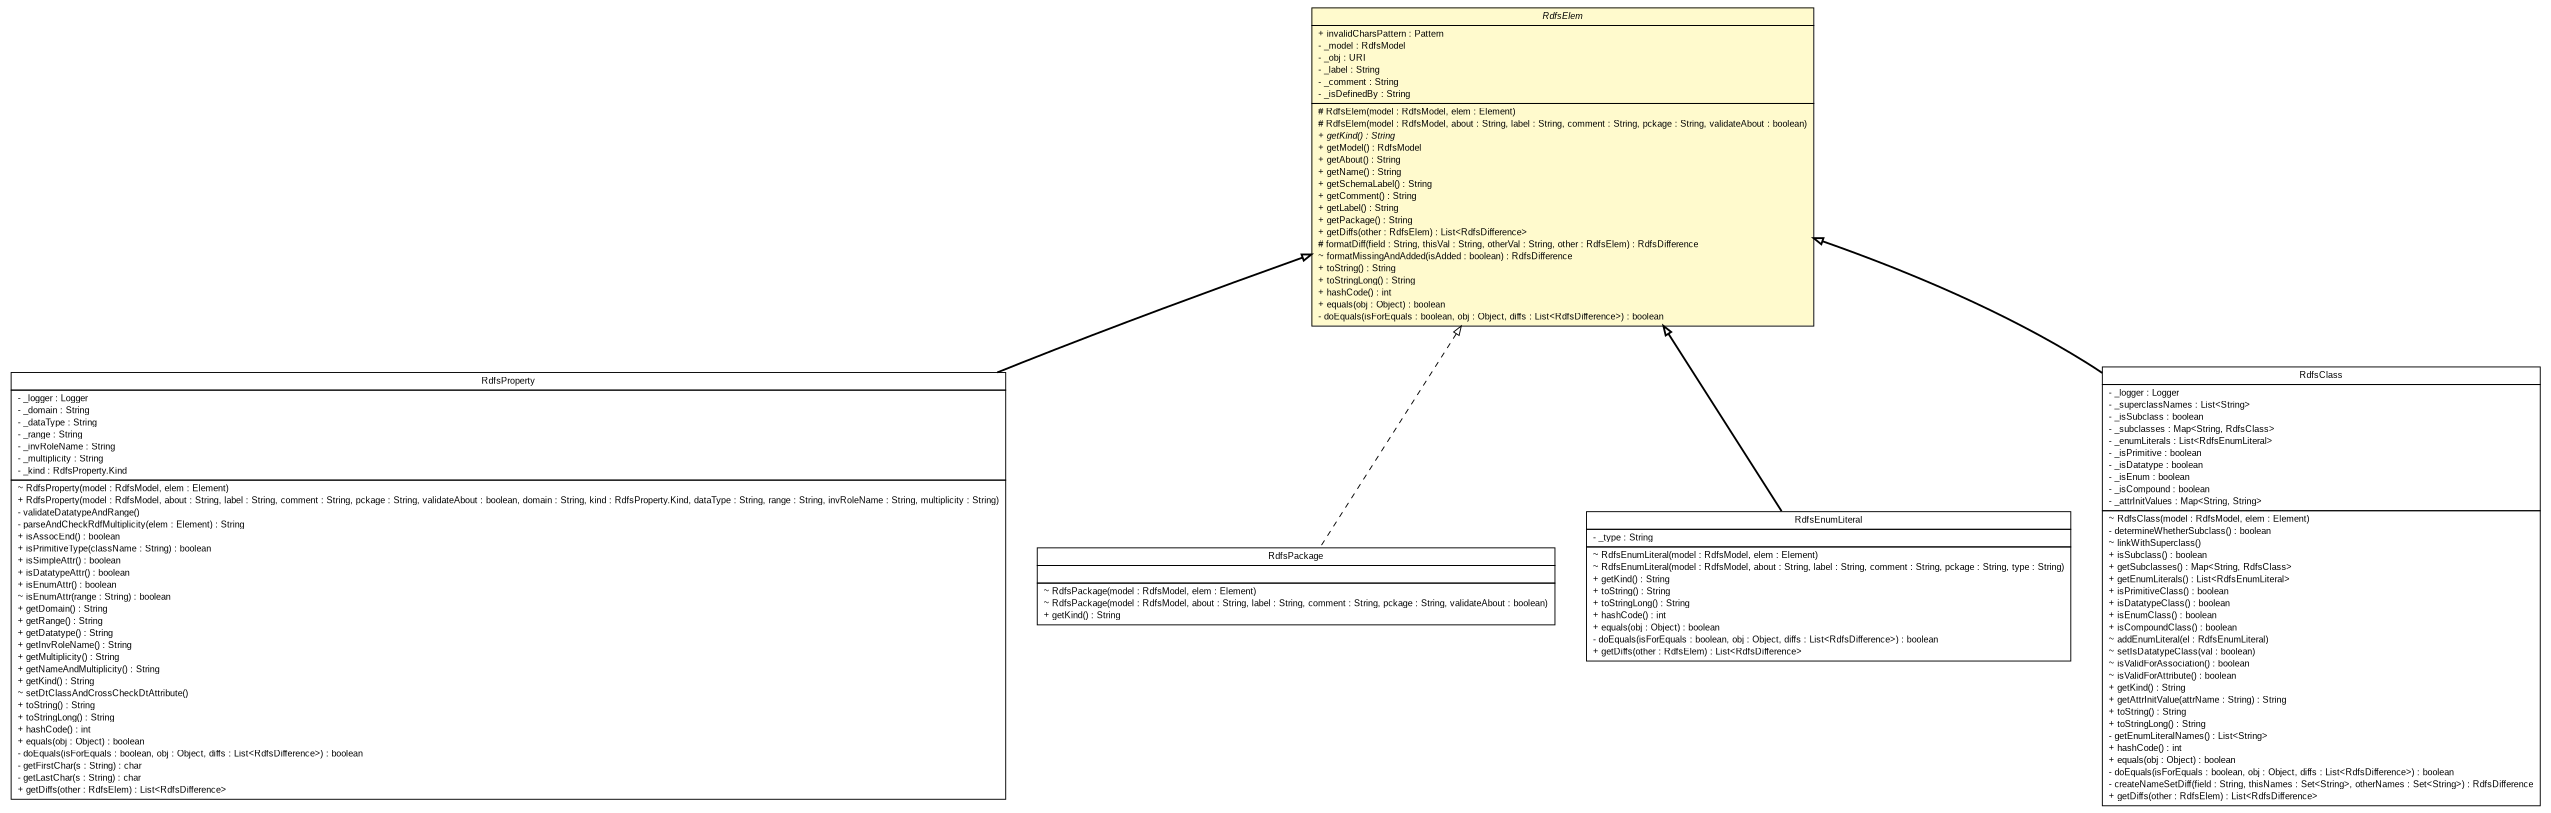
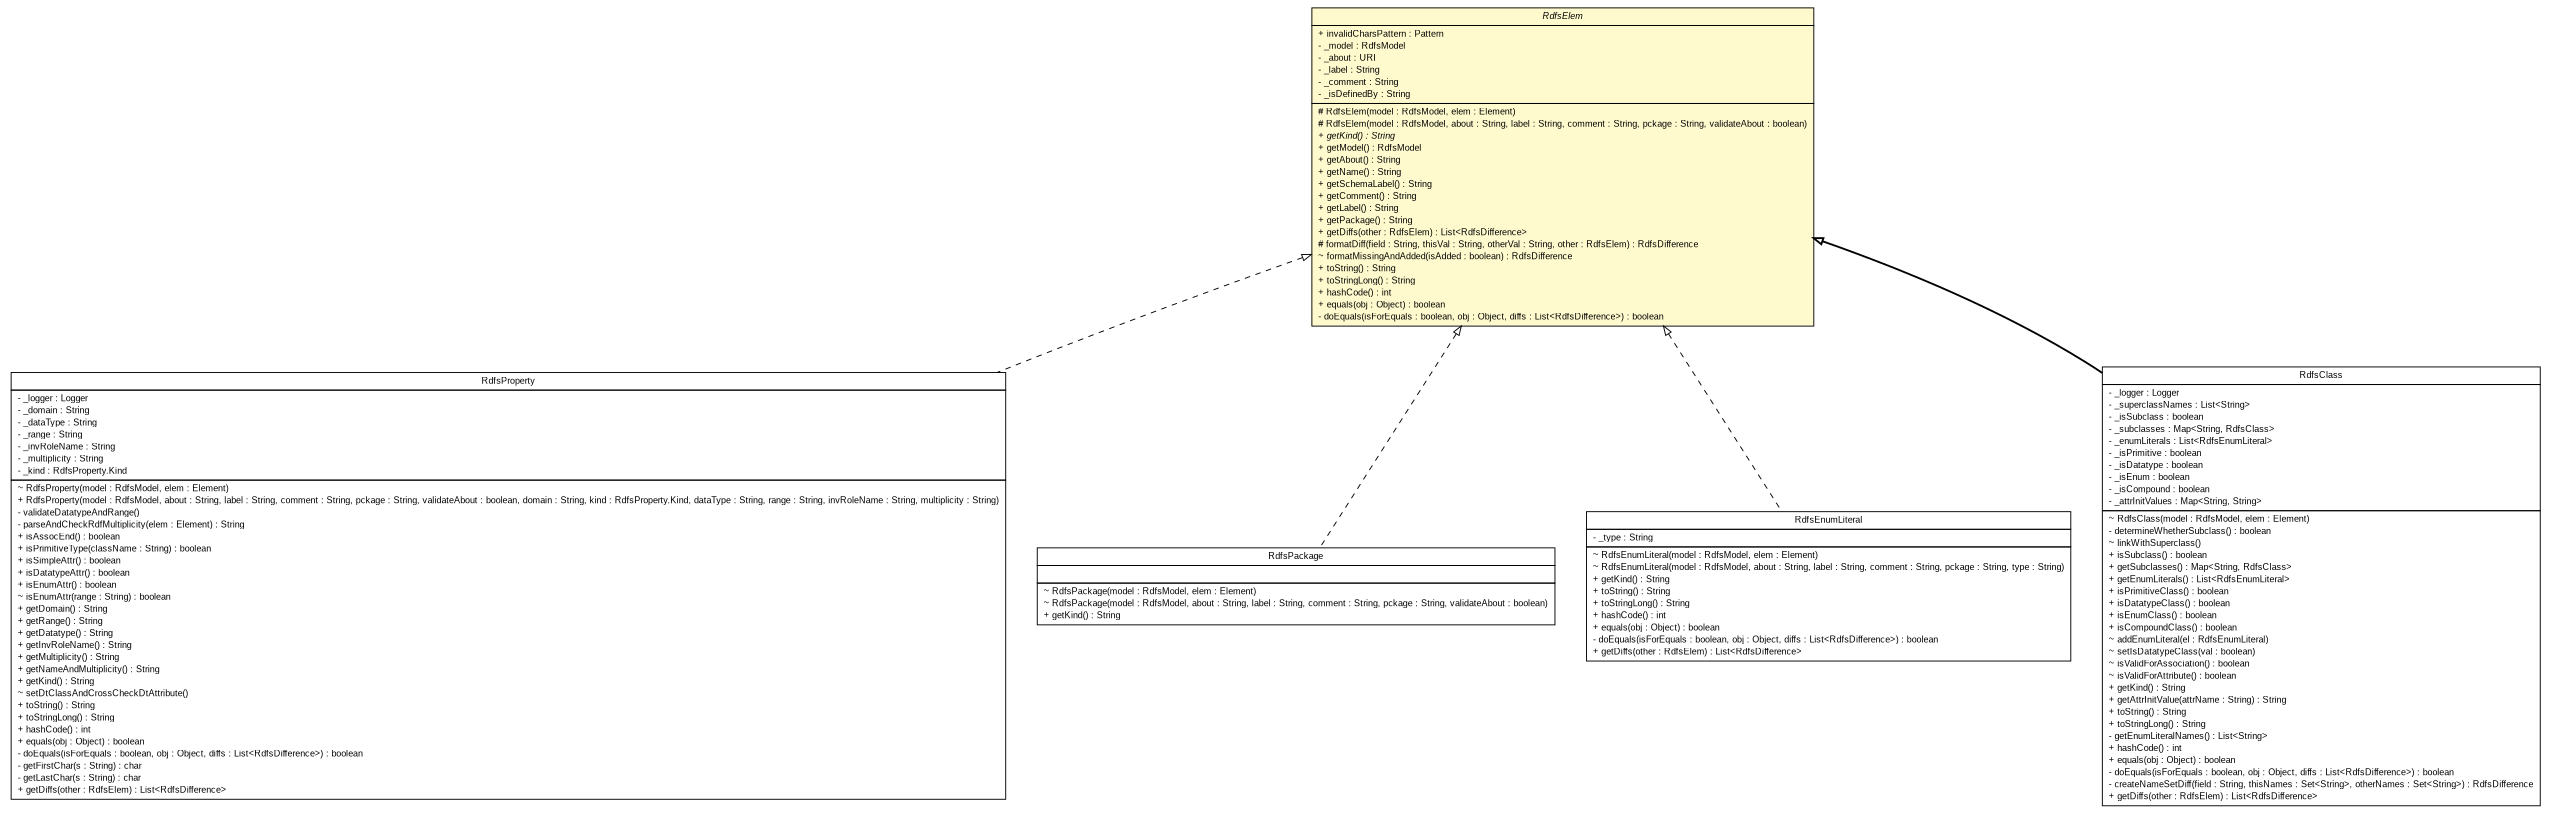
(1342, 58) -> (1348, 58)
(1149, 314) -> (1149, 314)
(1725, 422) -> (1725, 422)
